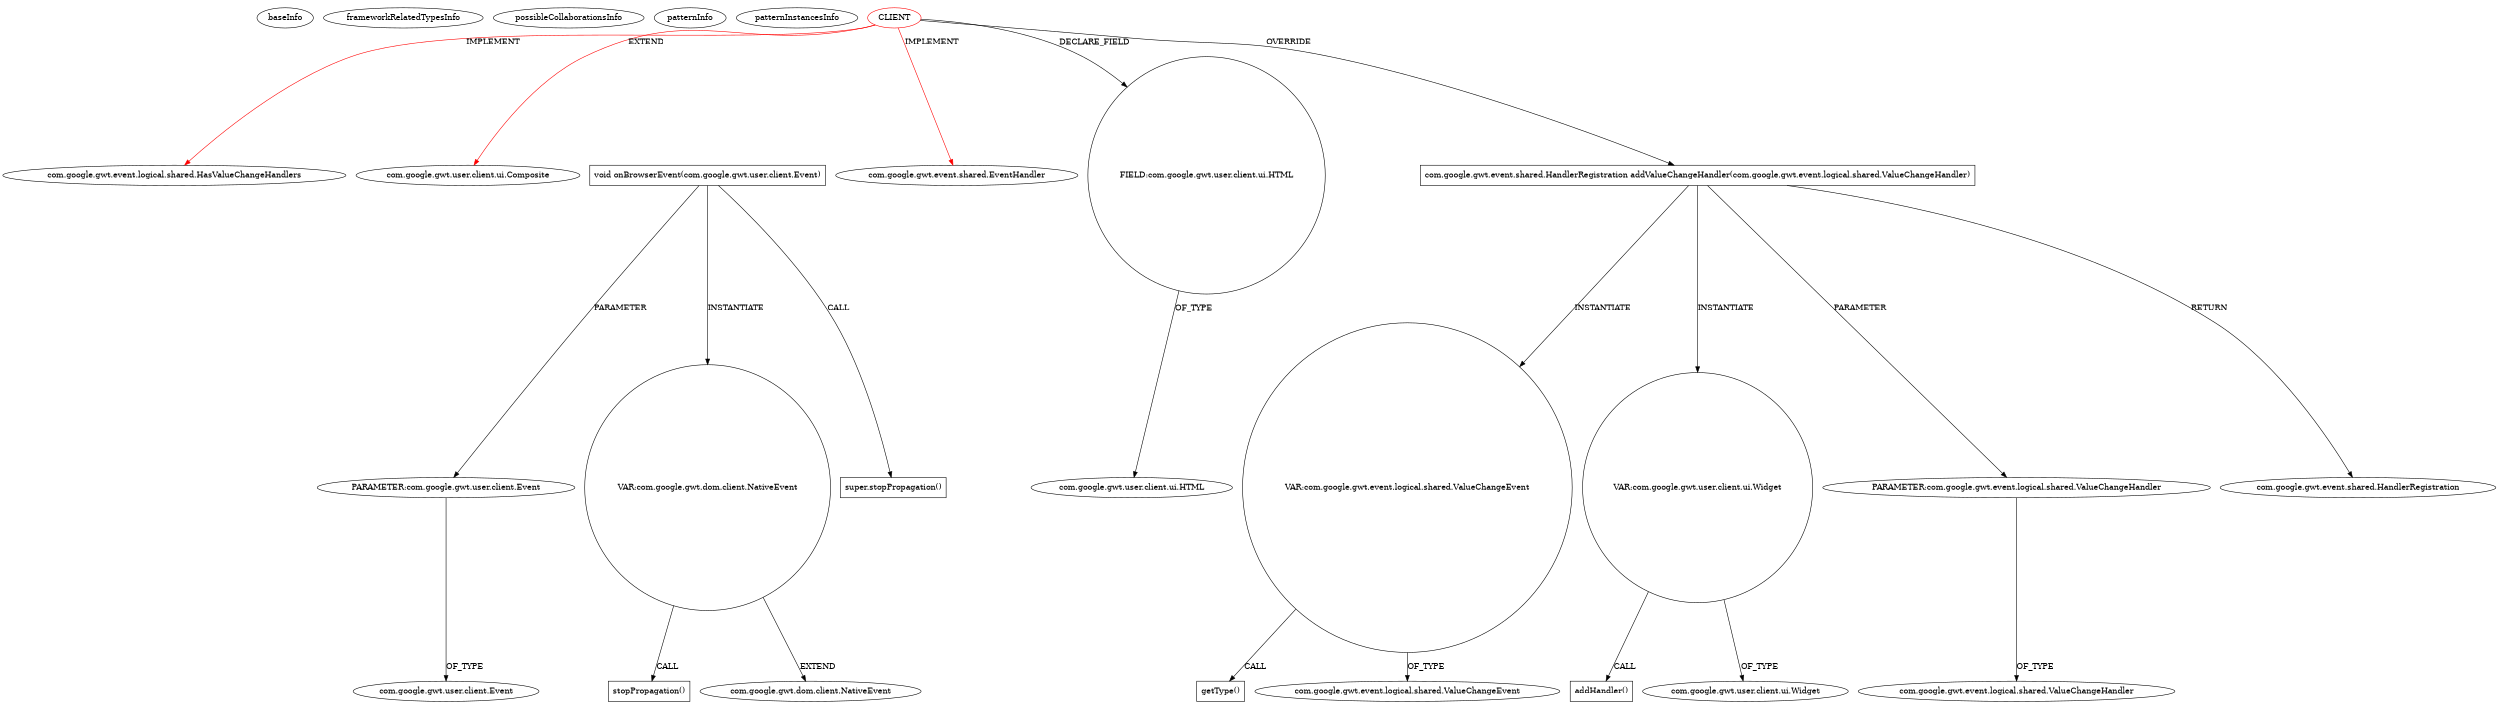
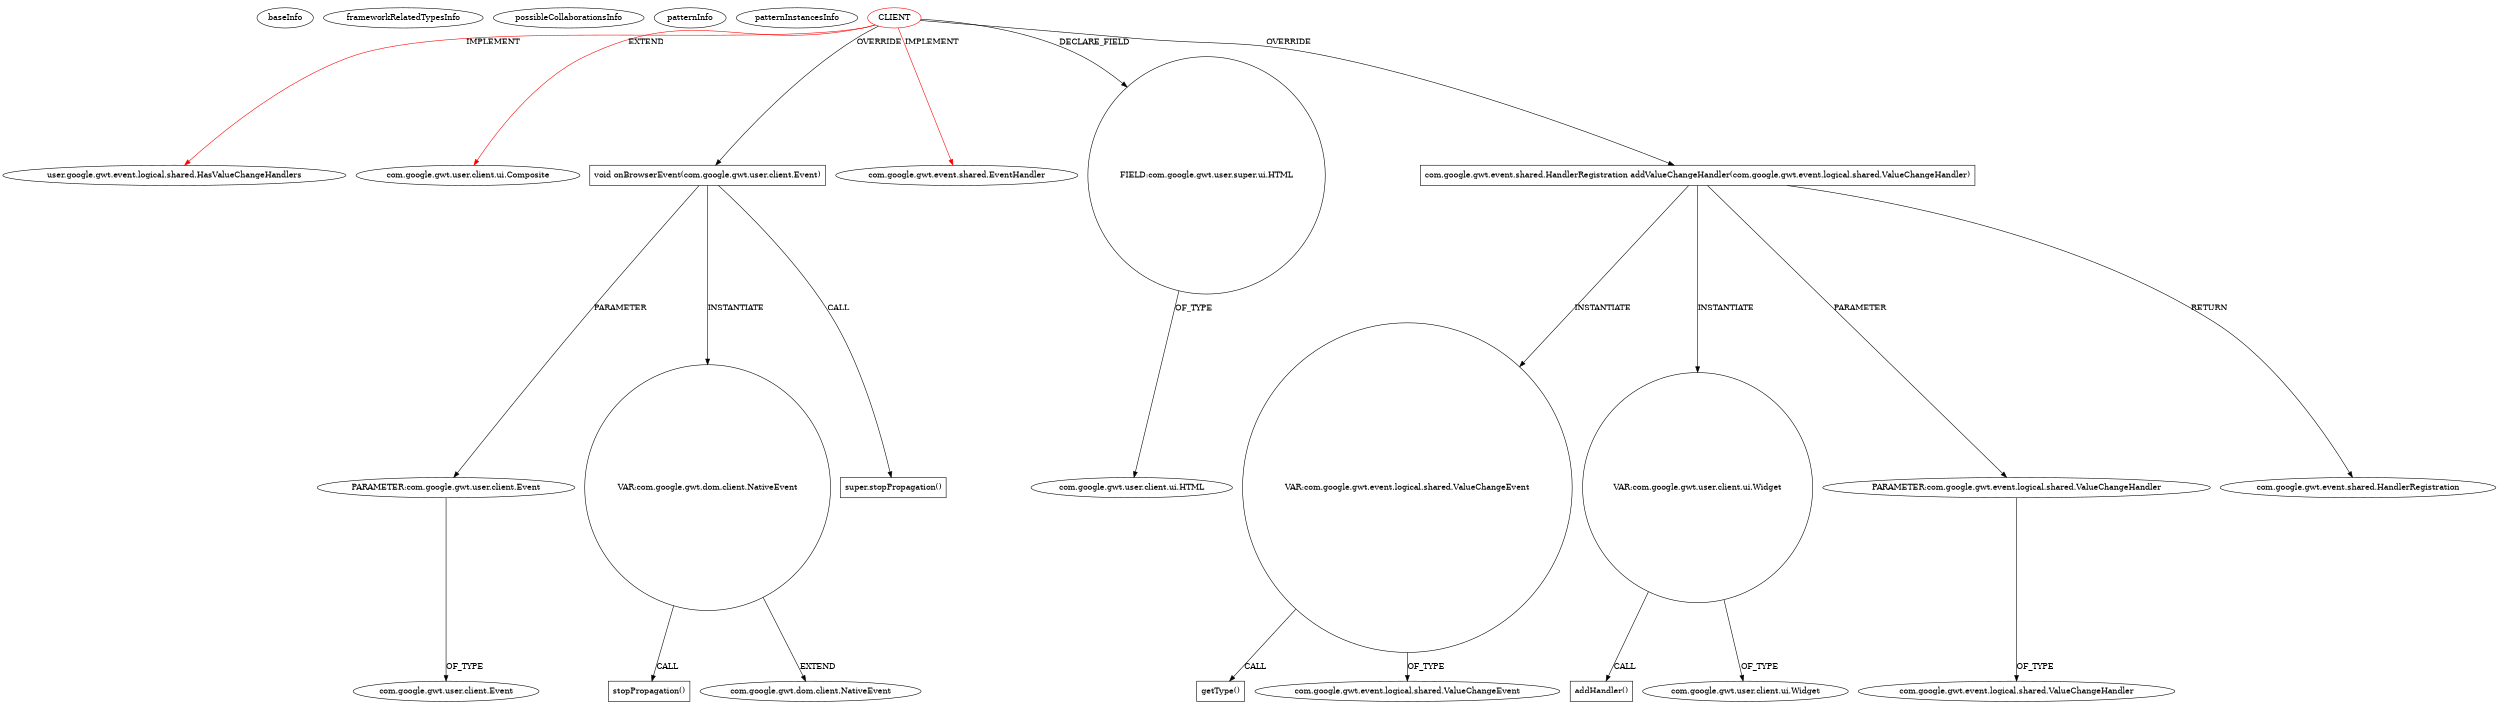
none -> (793, 86)
(174, 175) -> (174, 175)
(1207, 175) -> (1207, 175)
